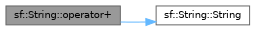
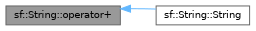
(133, 22) -> (143, 9)
